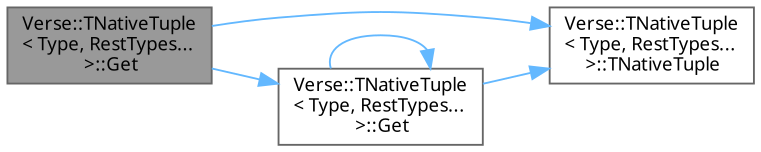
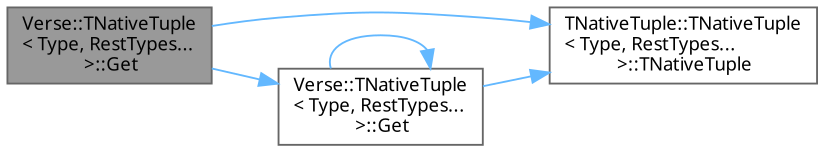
(652, 45) -> (683, 45)
